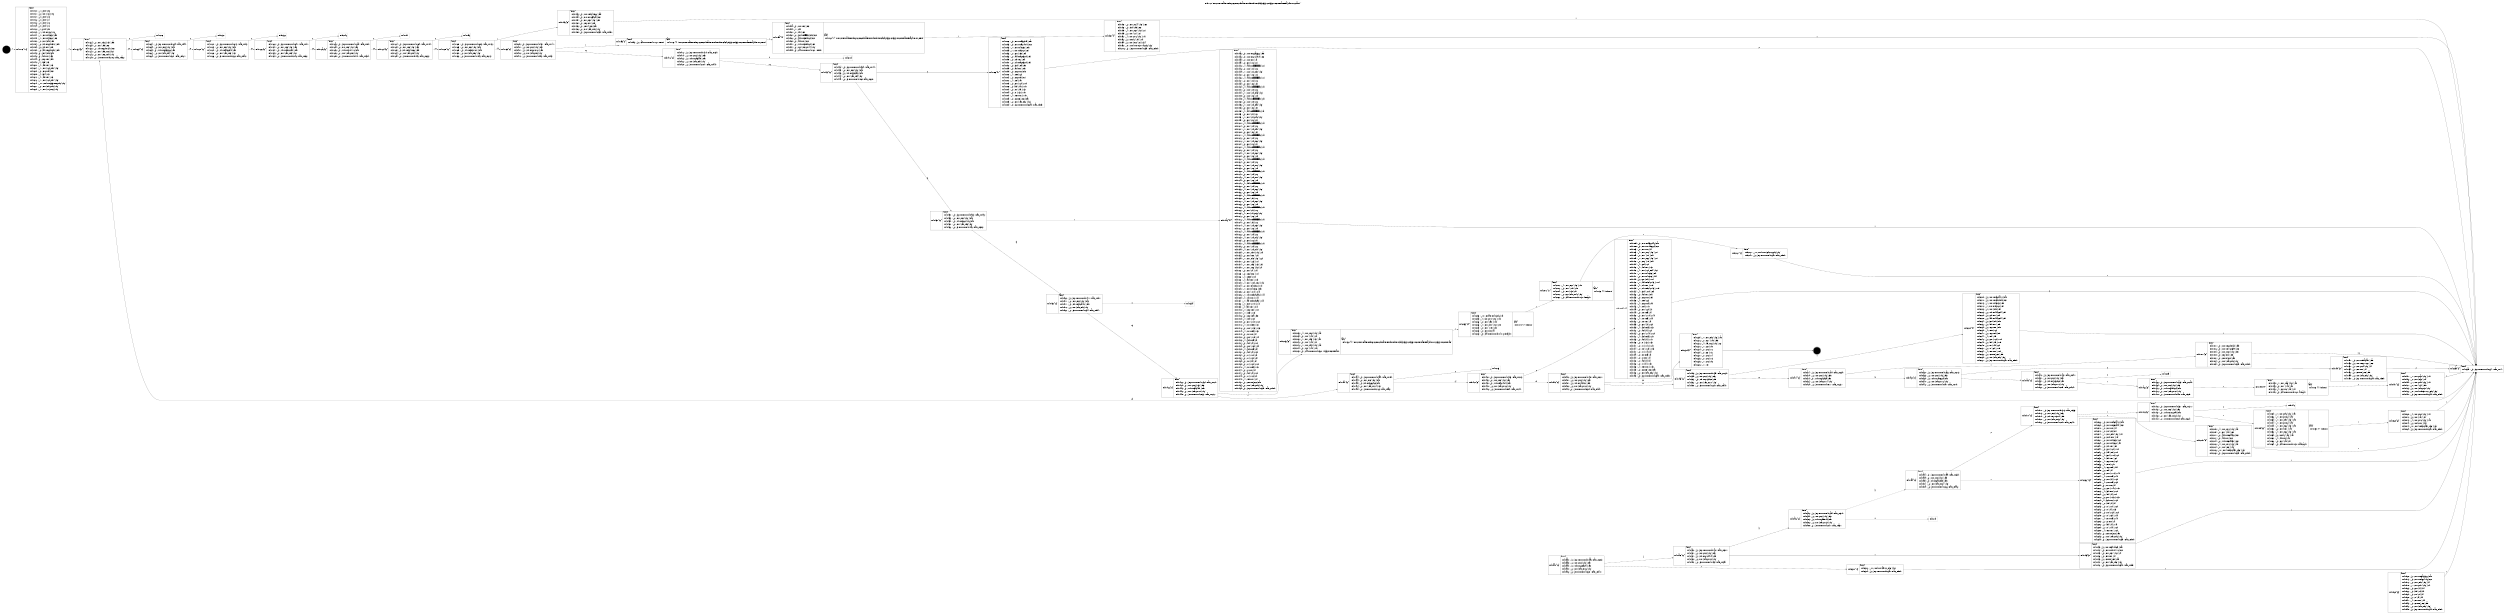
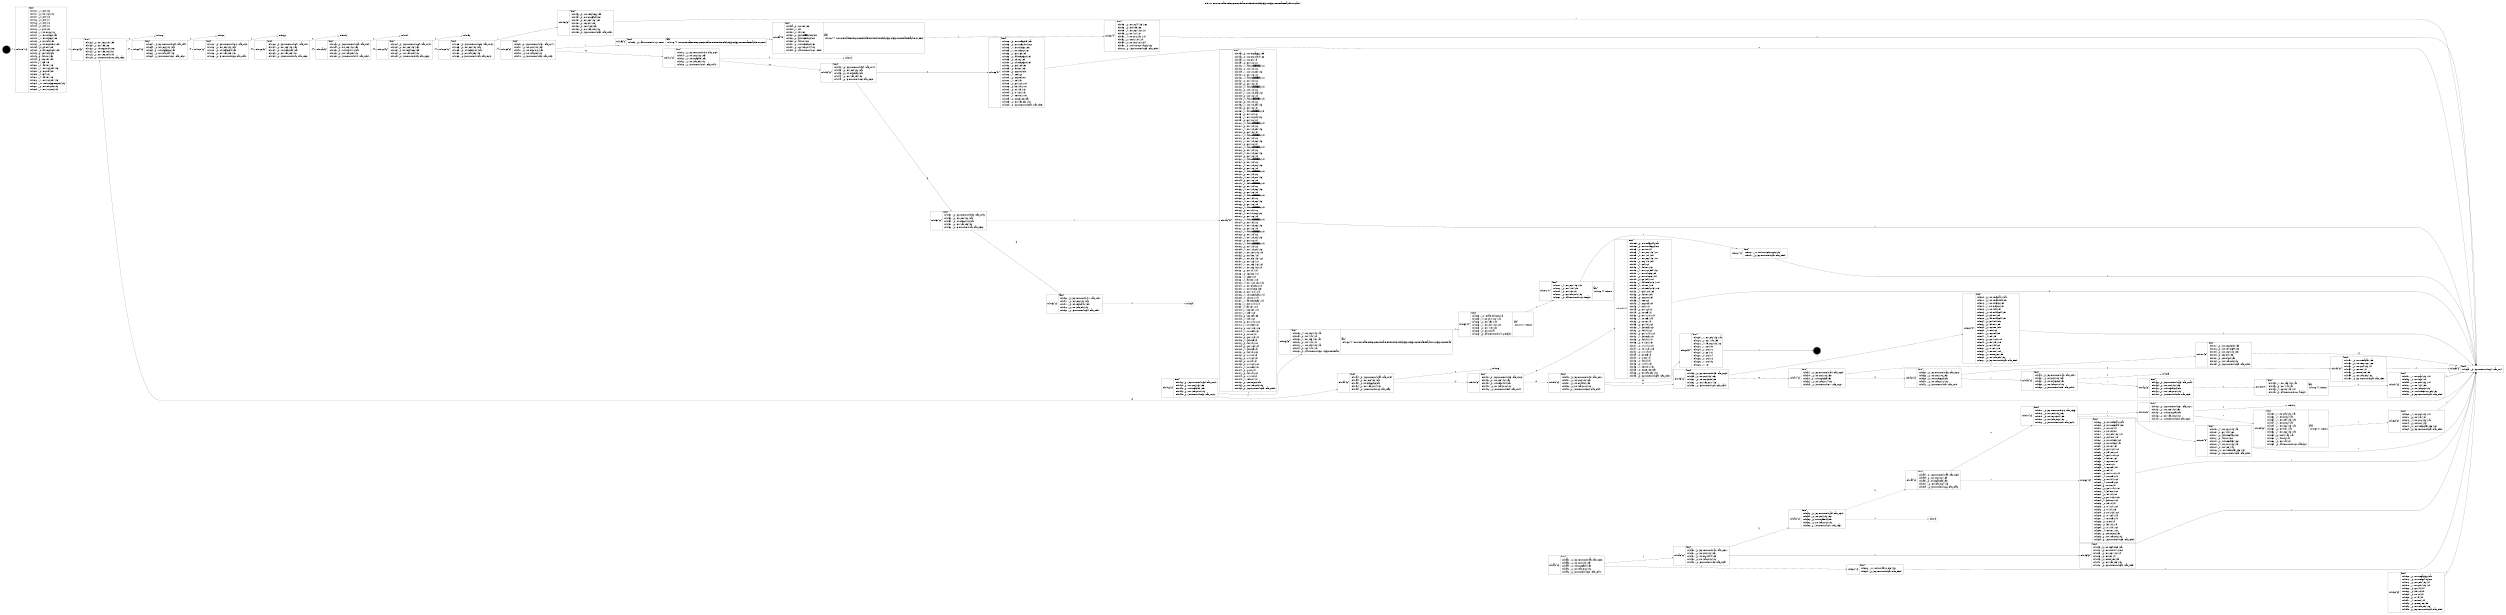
(1132, 346) -> none
